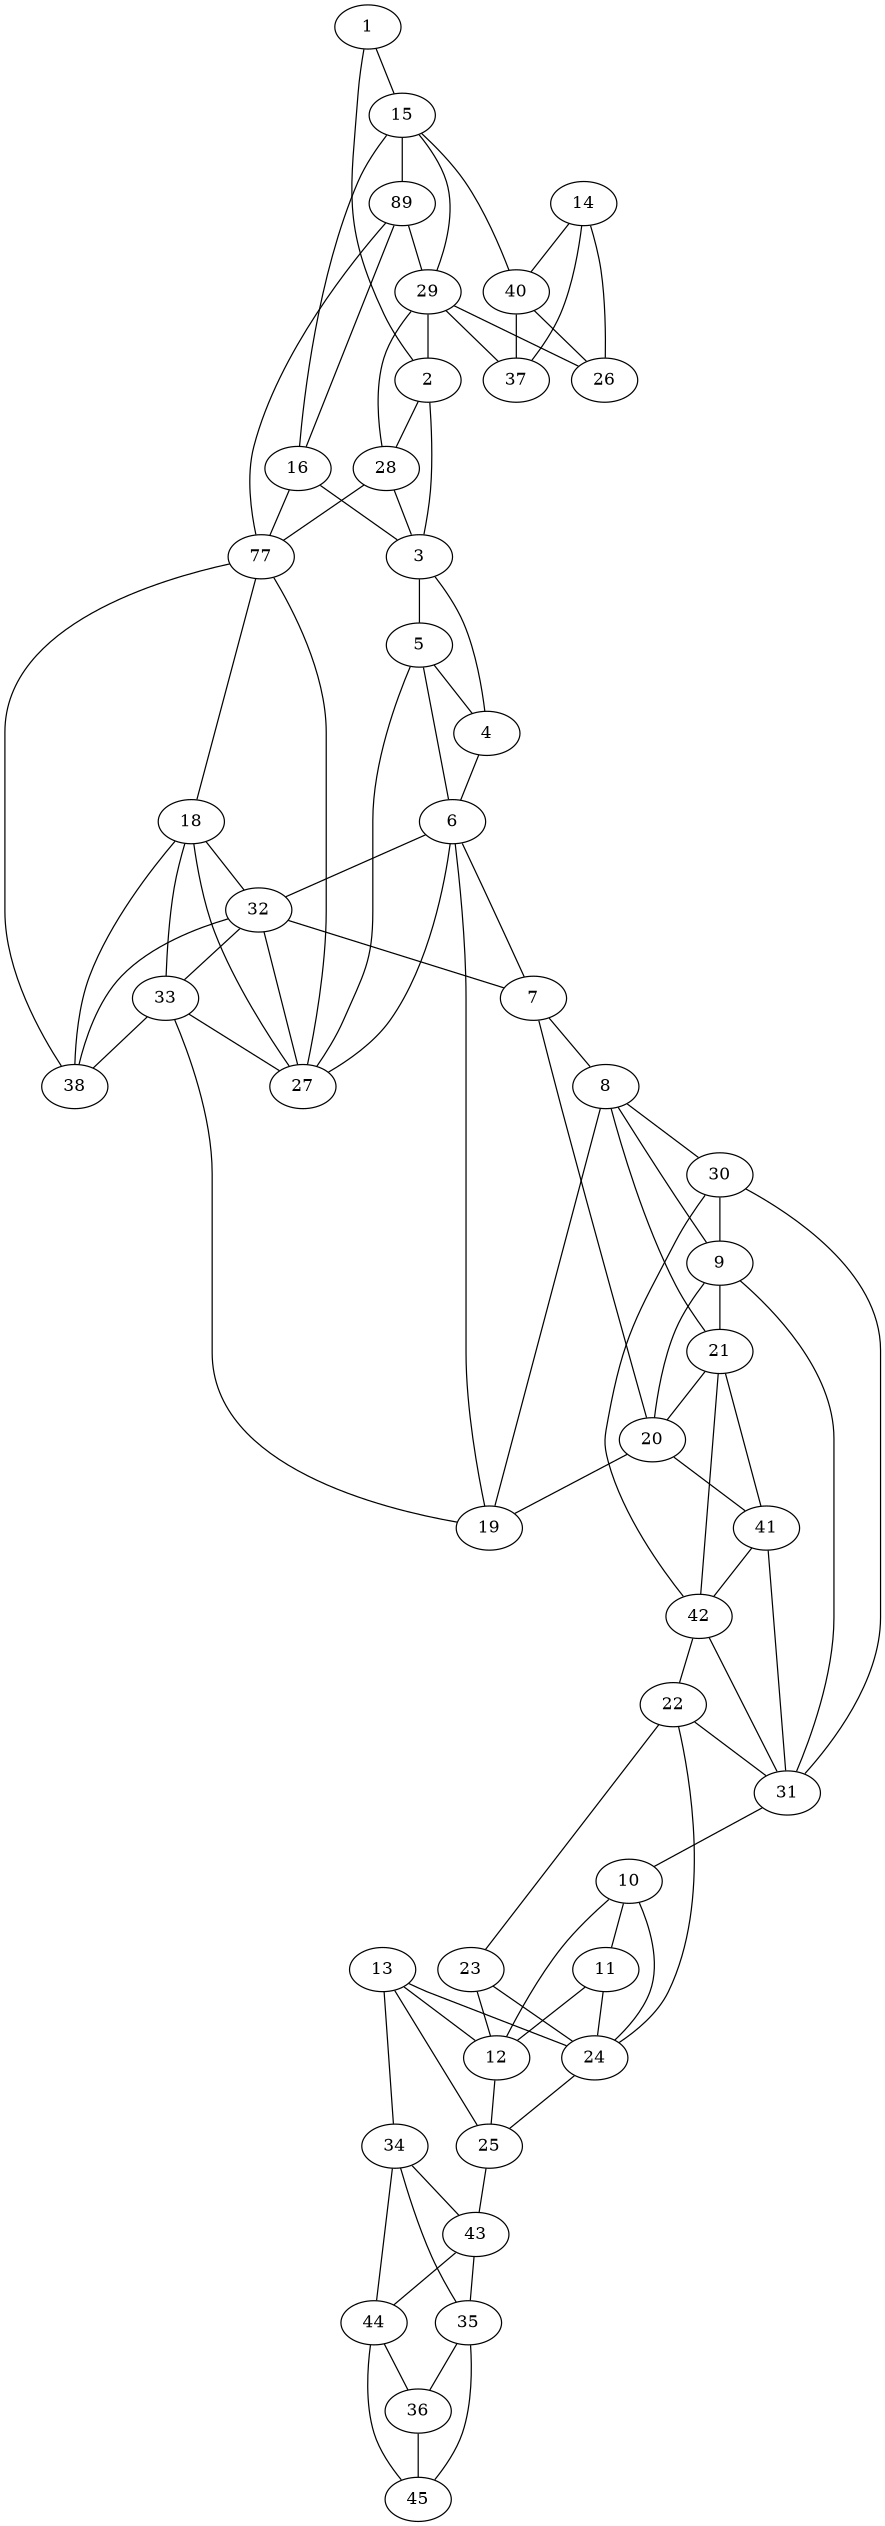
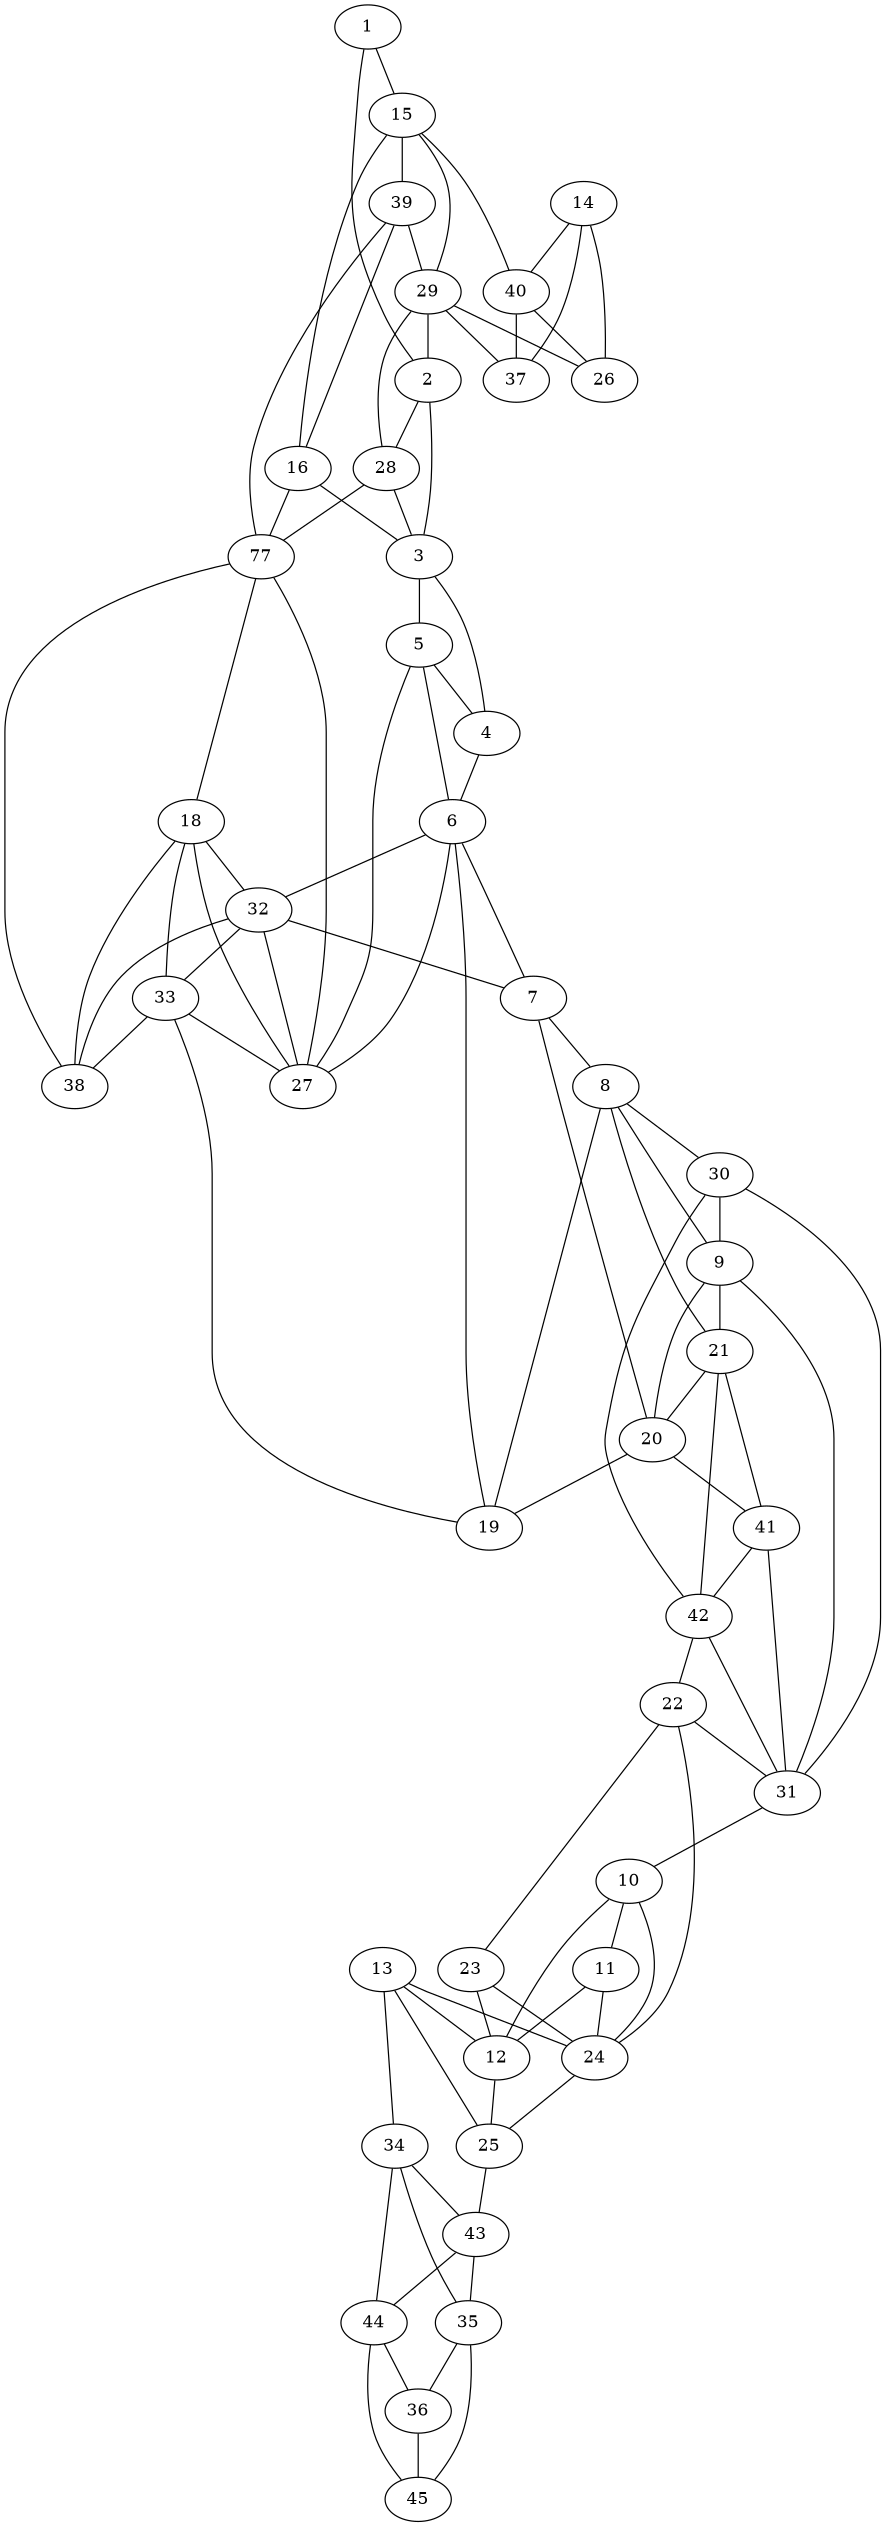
(402, 204) -> (402, 204)
